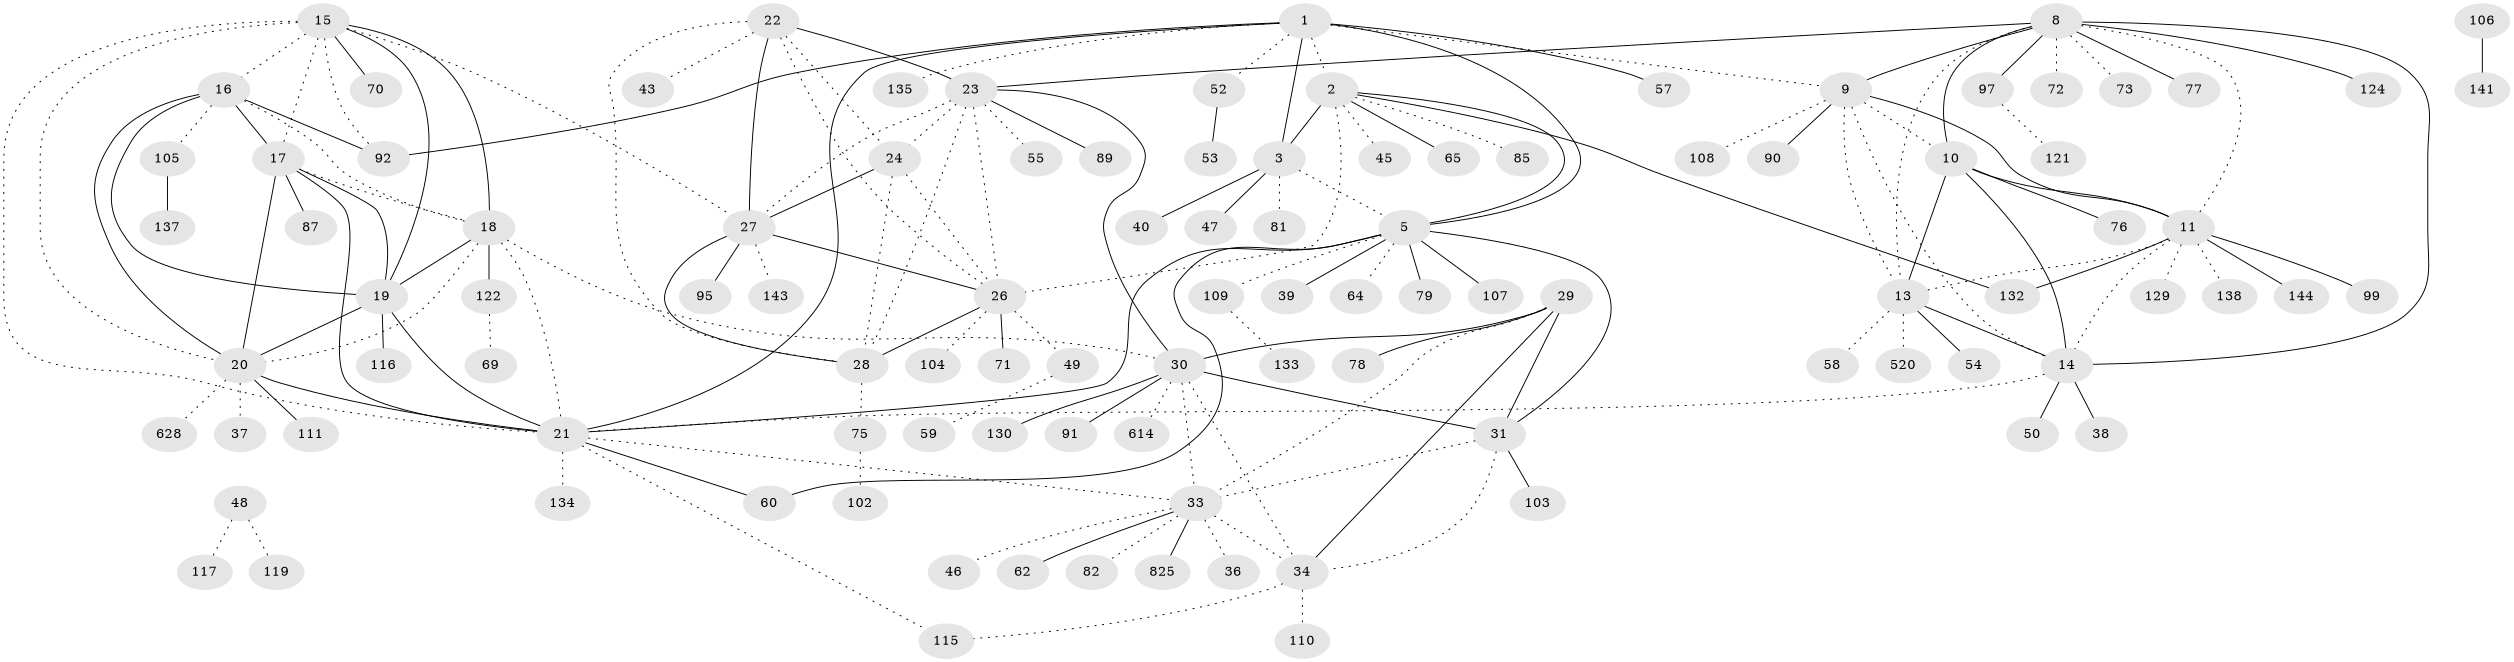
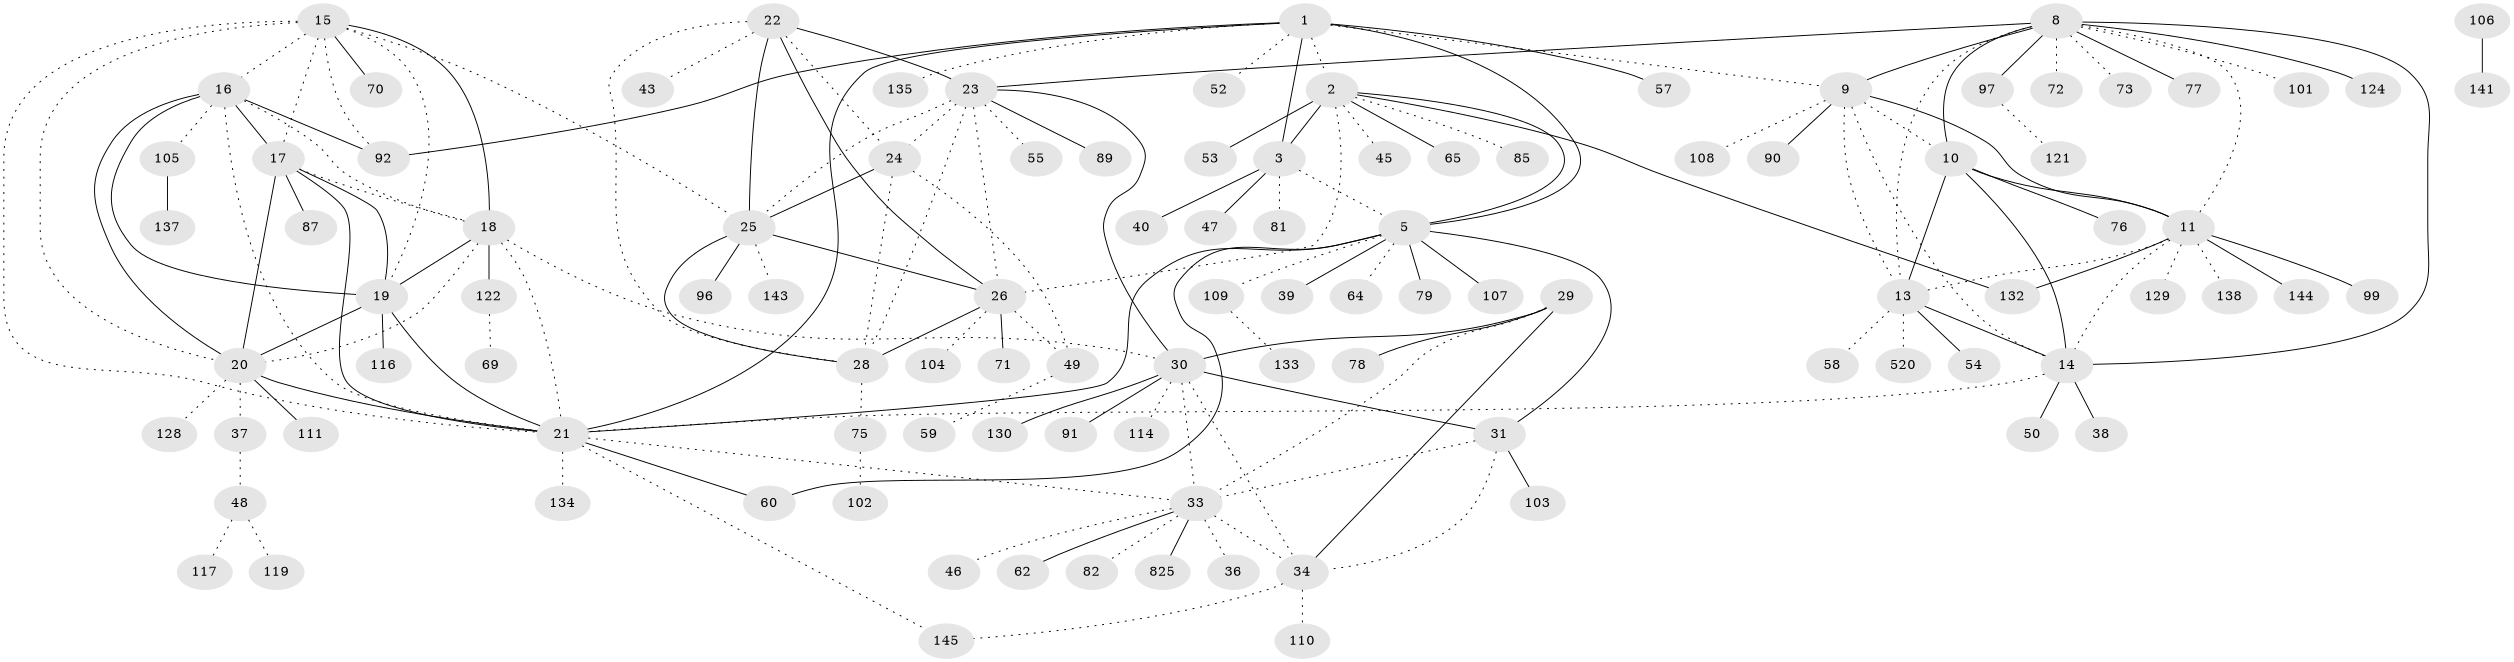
none -> (2301, 90)
(1215, 124) -> (1271, 124)
(428, 139) -> (428, 139)
(856, 171) -> (856, 171)
(749, 228) -> (749, 228)
(947, 228) -> (1007, 246)
(705, 297) -> (705, 297)
none -> (303, 348)
(1533, 365) -> none
(169, 434) -> (169, 434)
(1142, 434) -> (1142, 434)
none -> (240, 469)
(946, 641) -> (946, 641)
